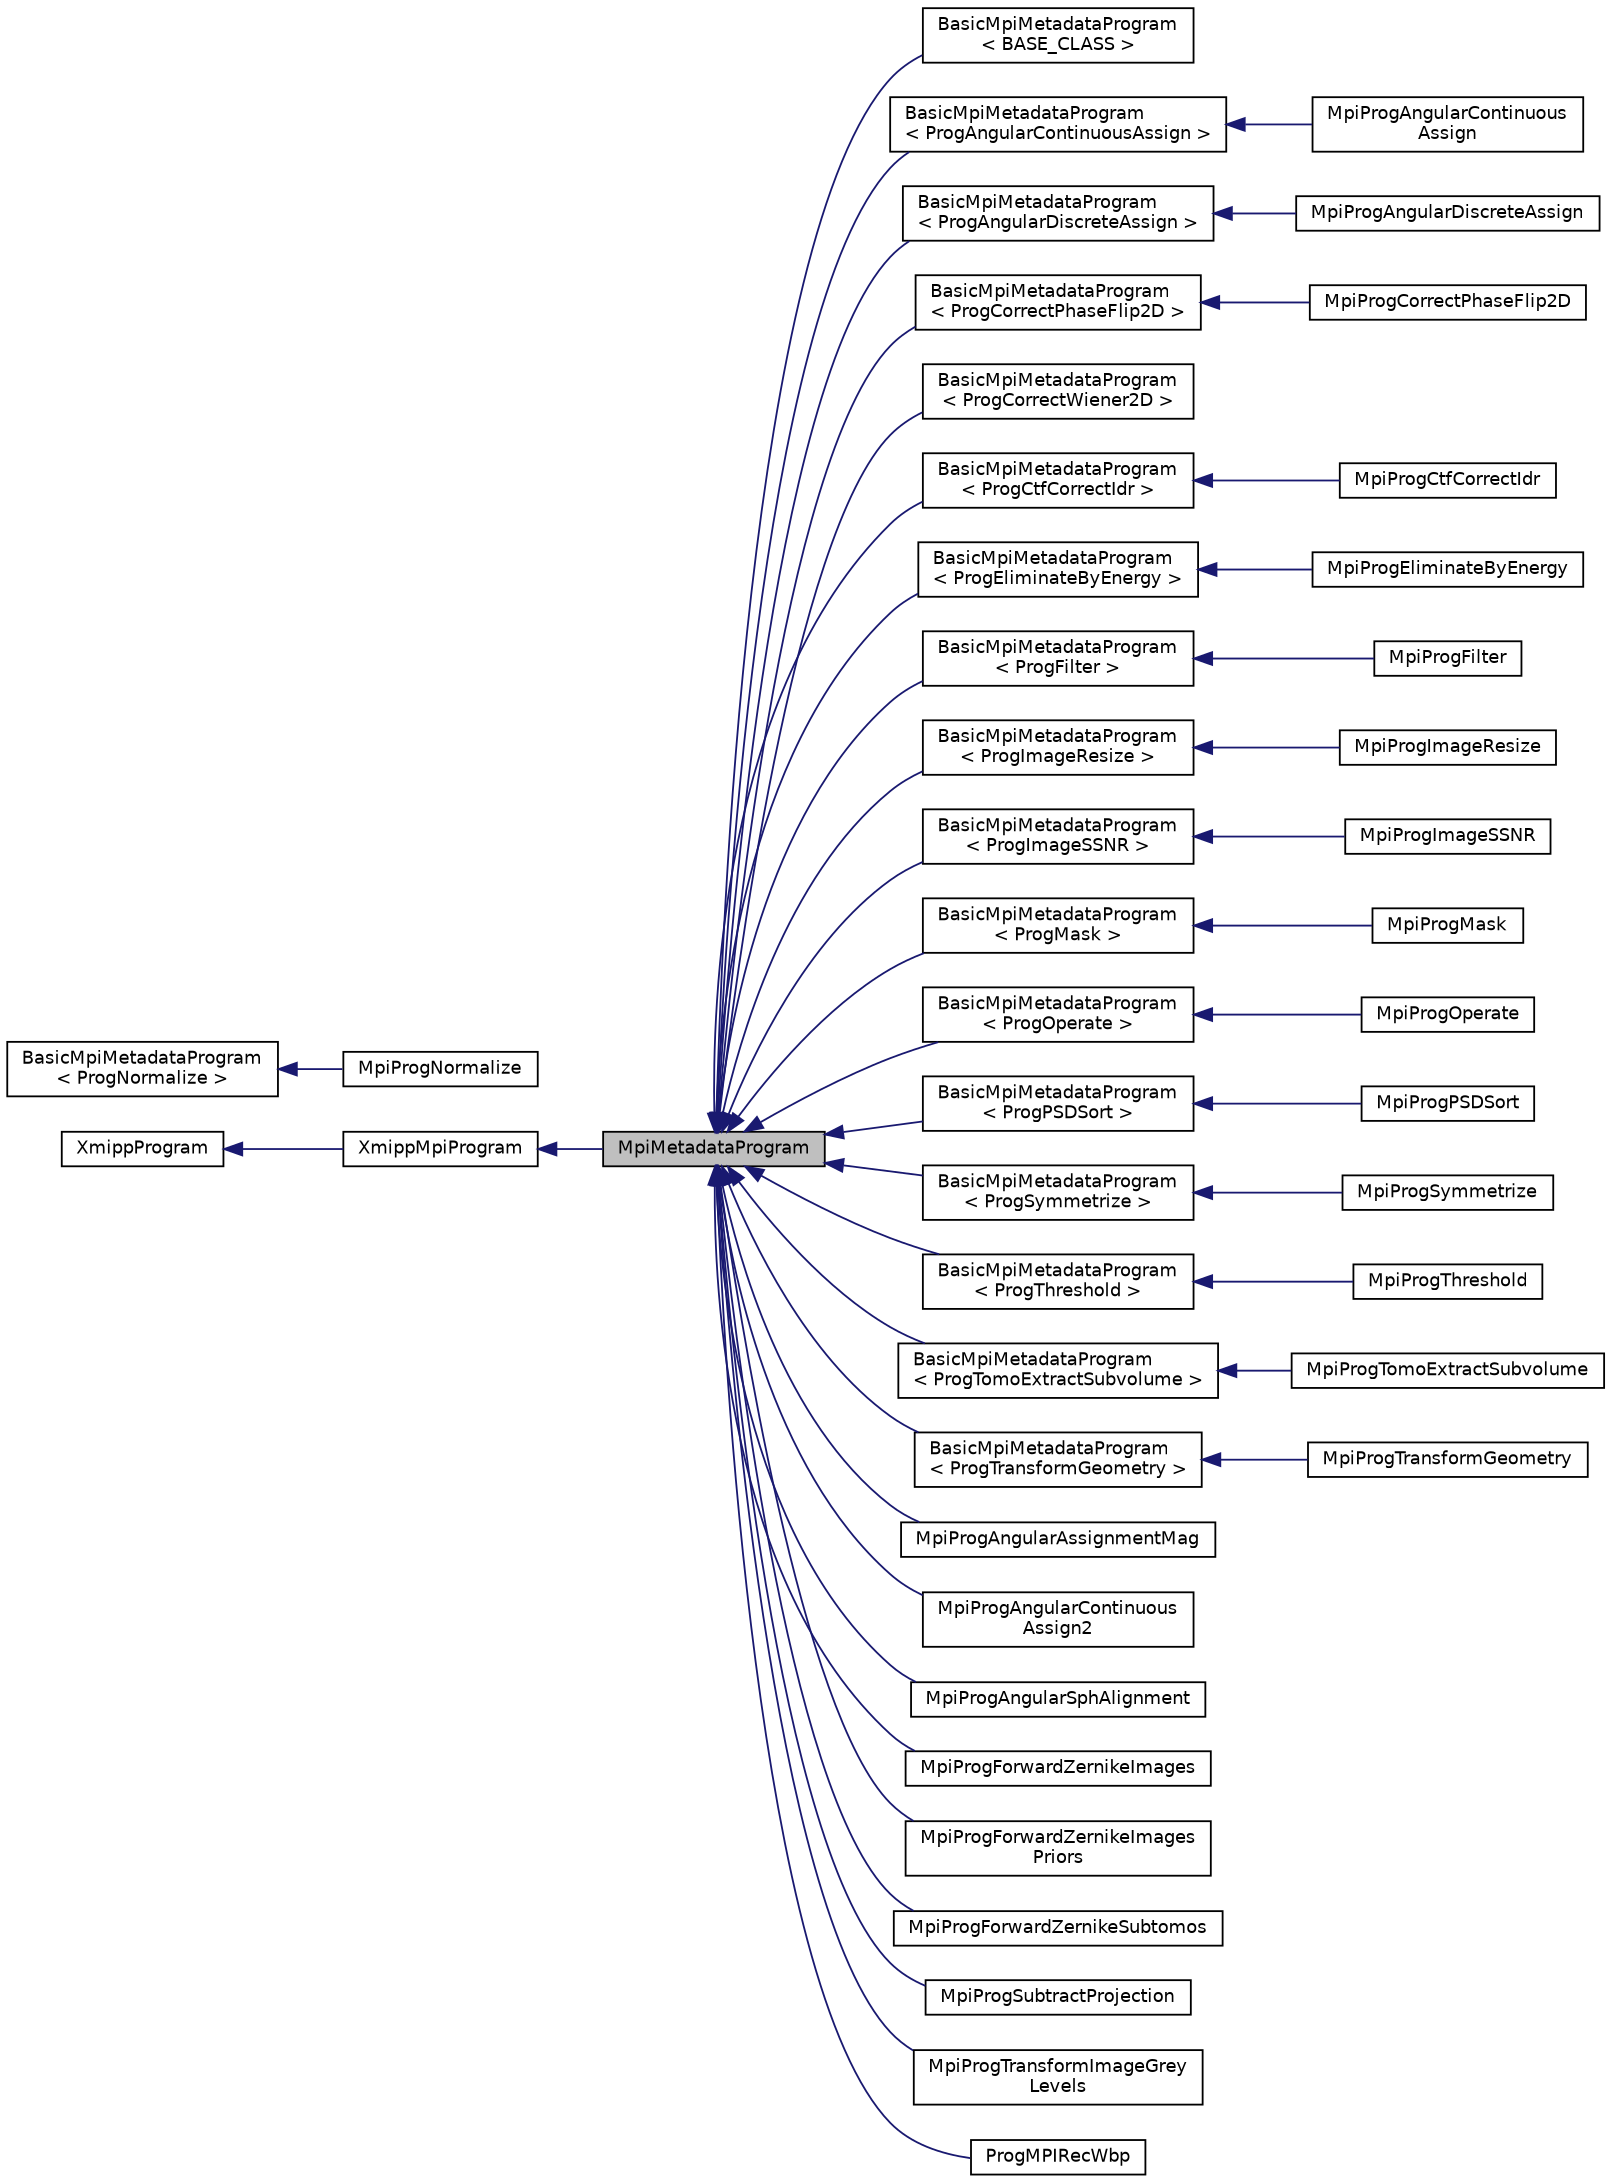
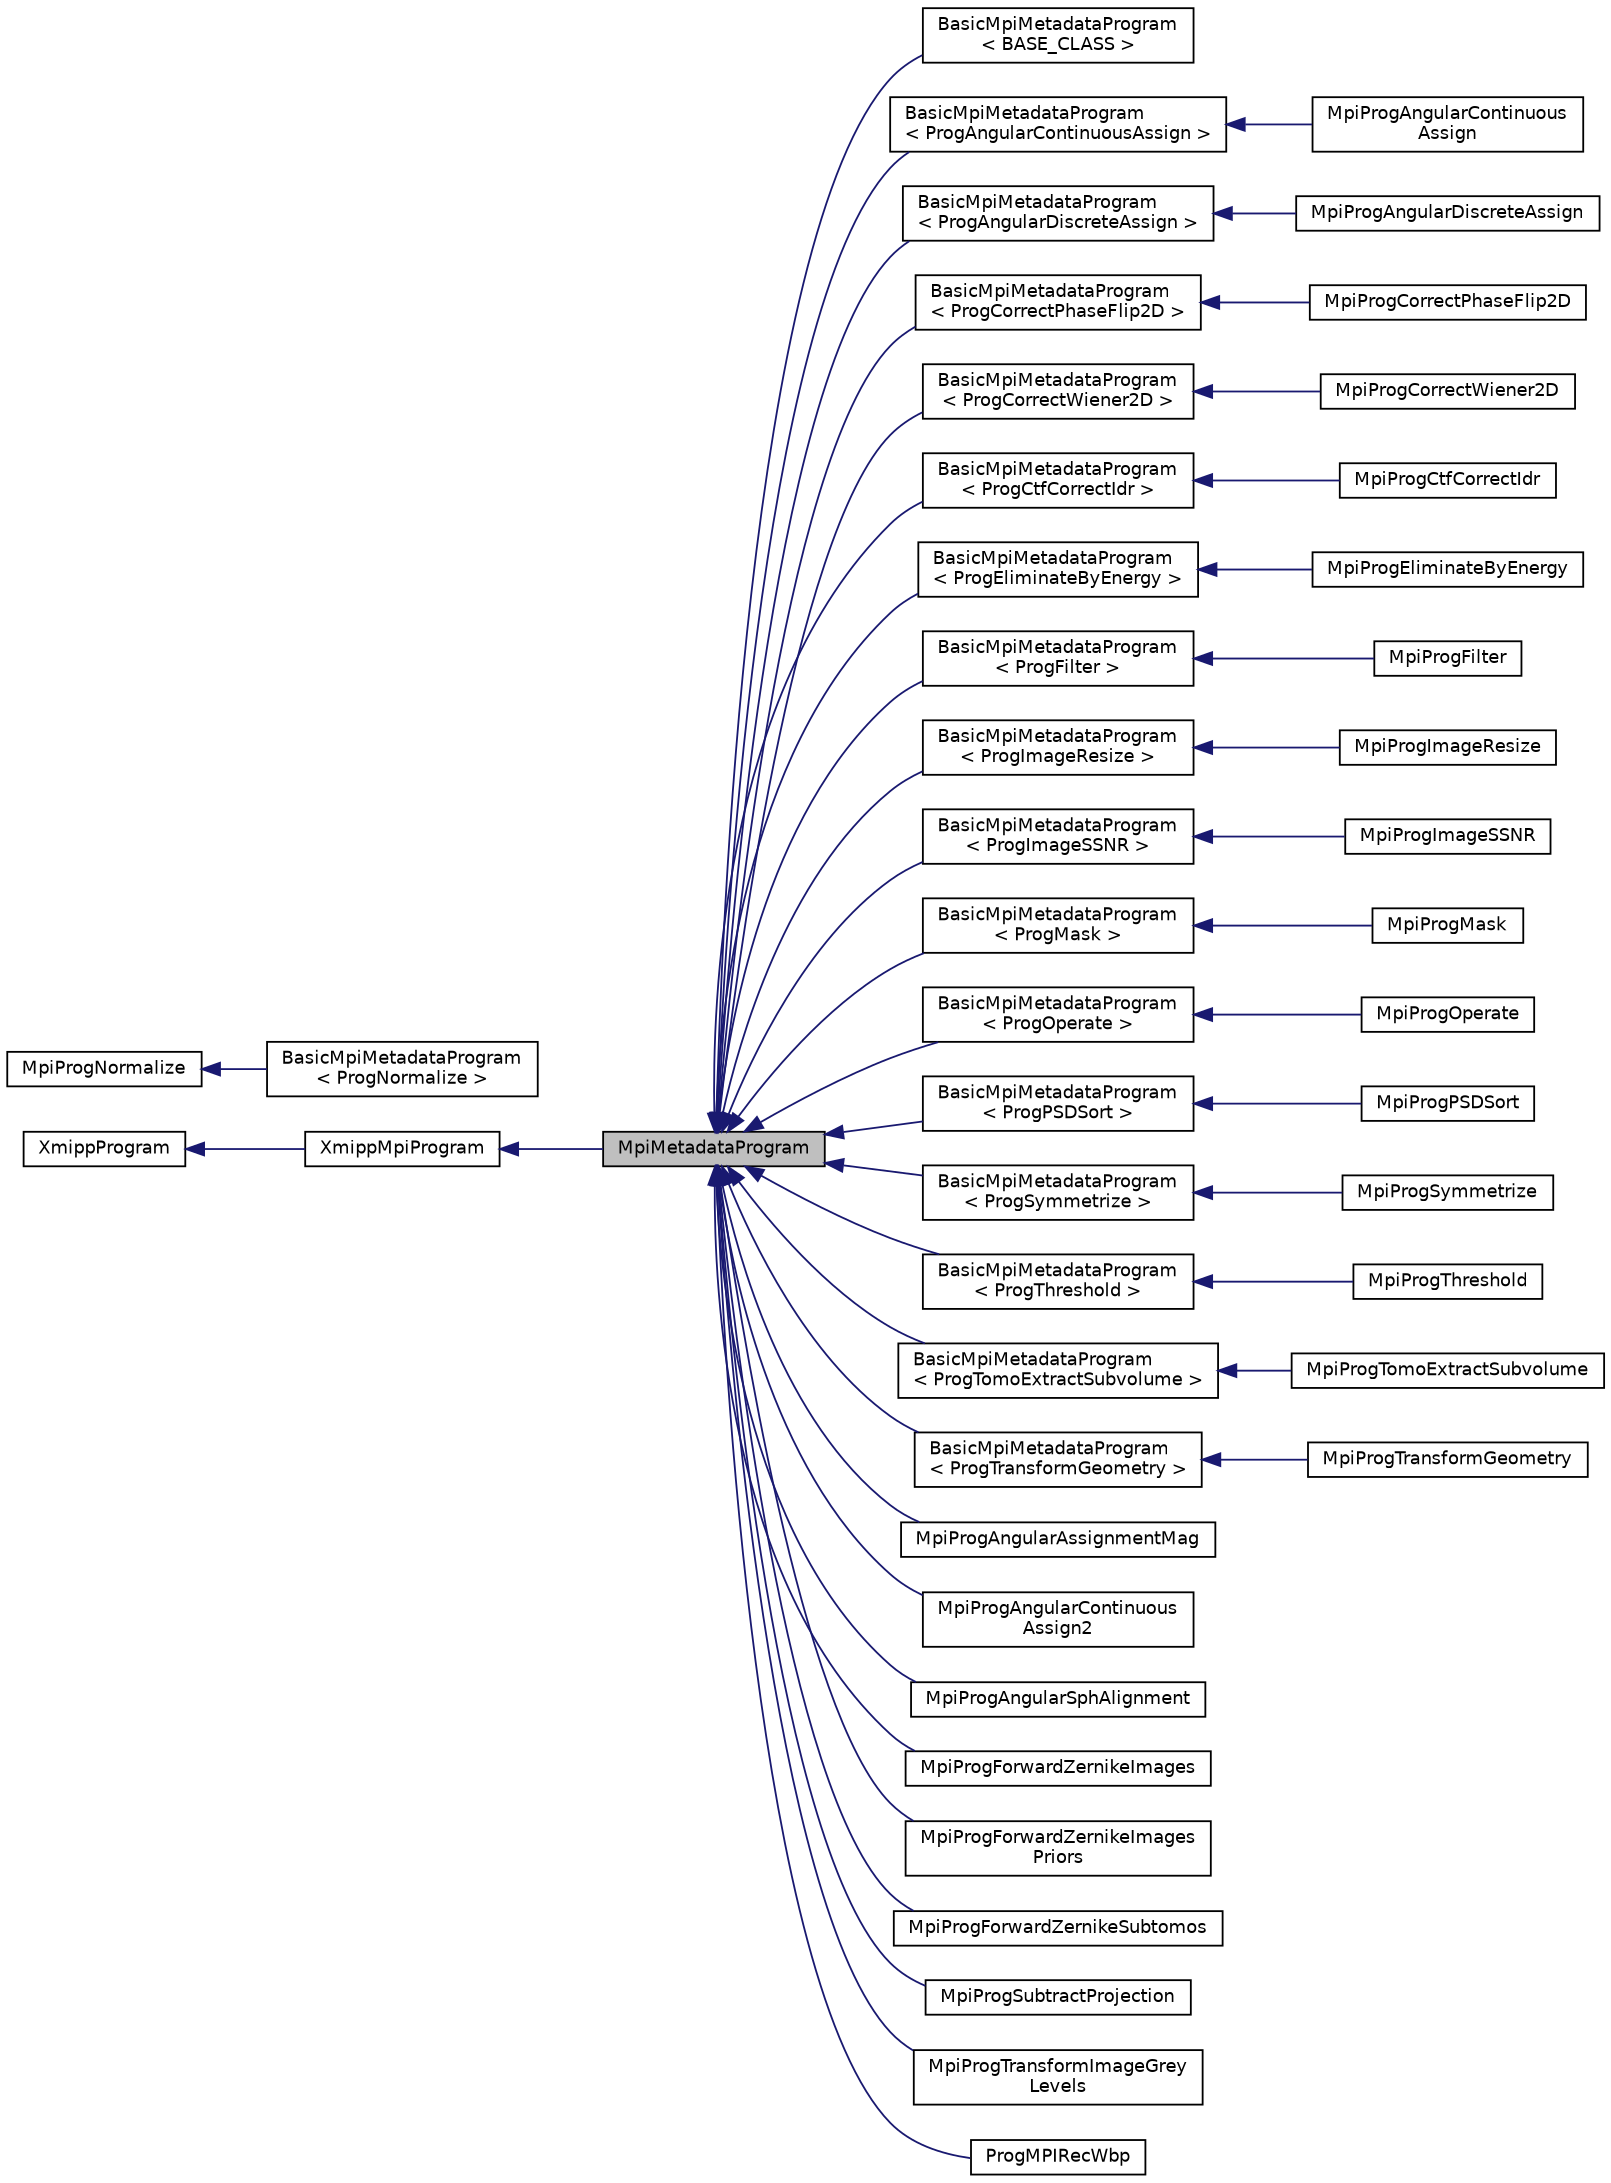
none -> (1448, 391)
(320, 1069) -> (244, 1069)
